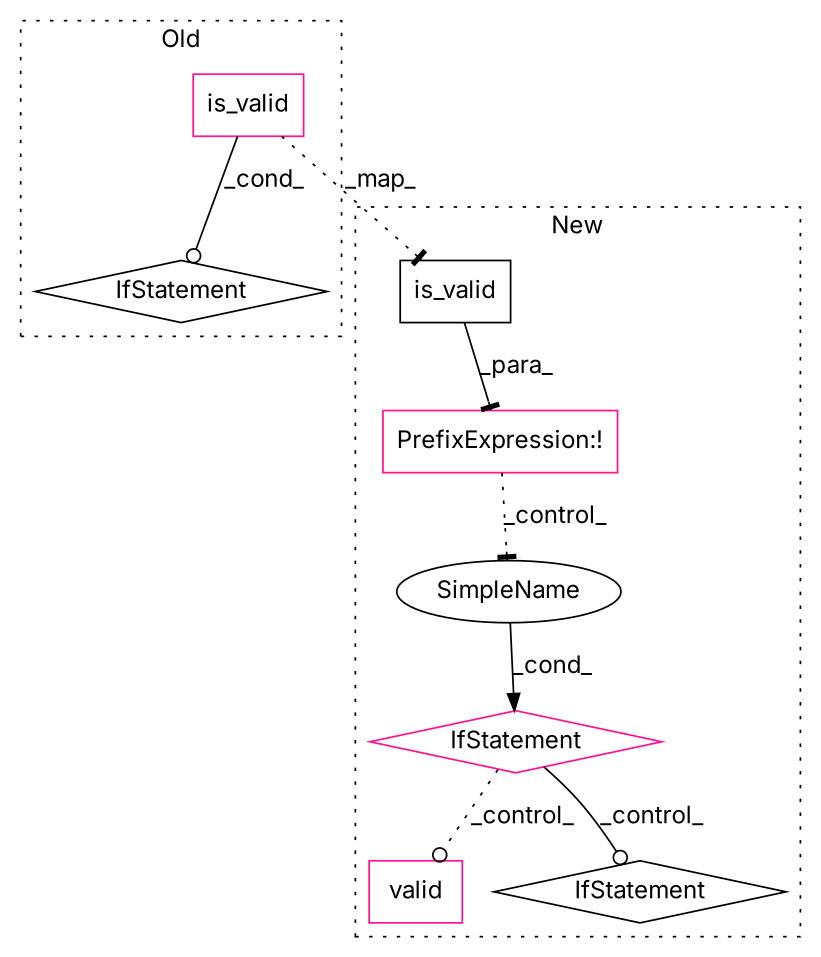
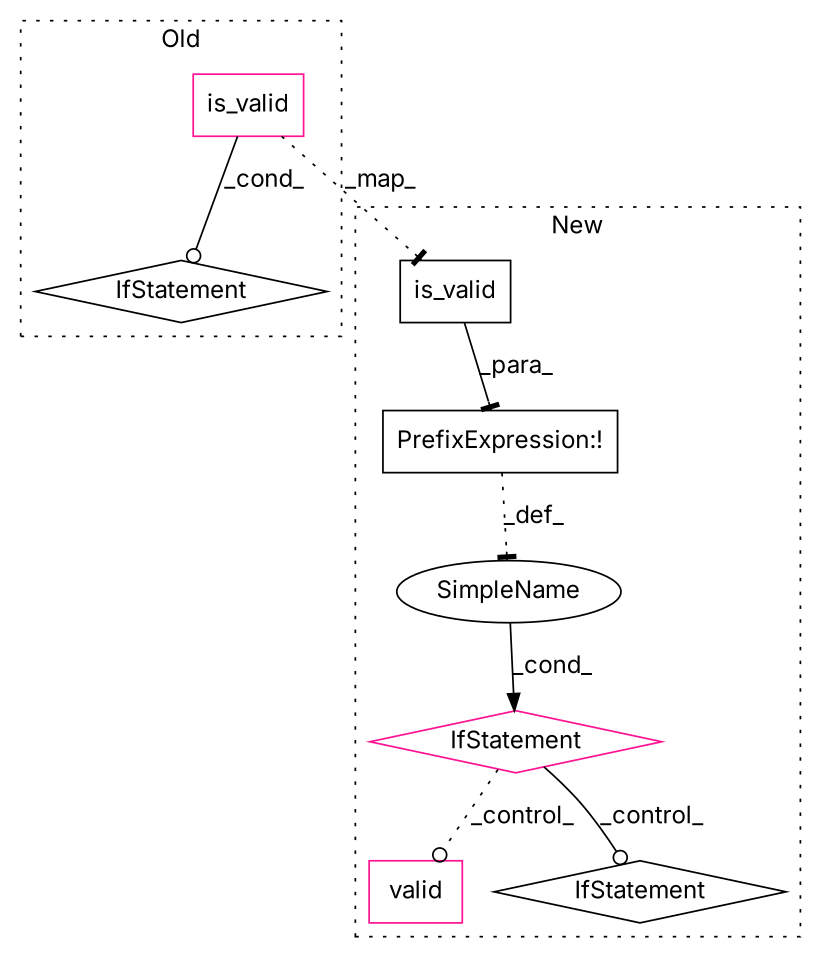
(500, 442) -> (500, 442)
(556, 517) -> (535, 517)
